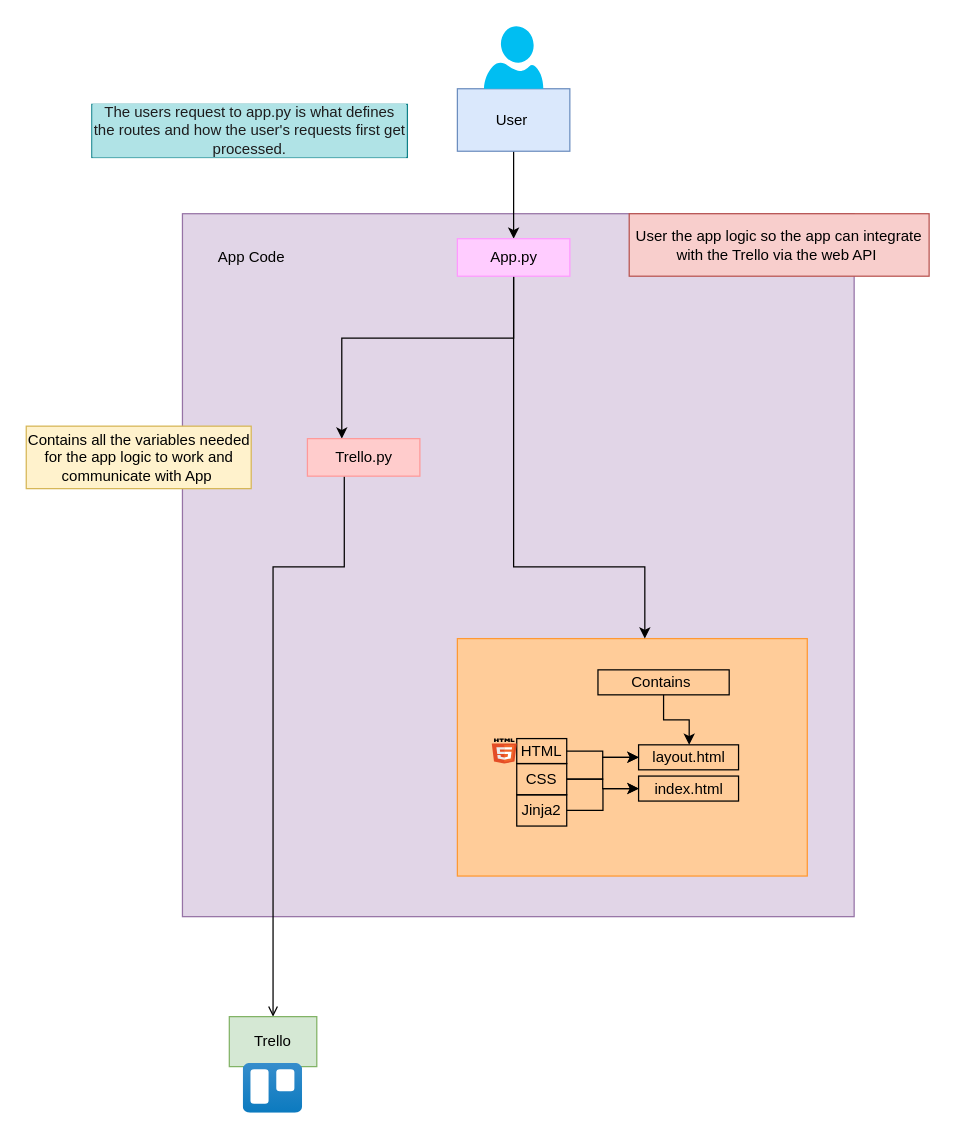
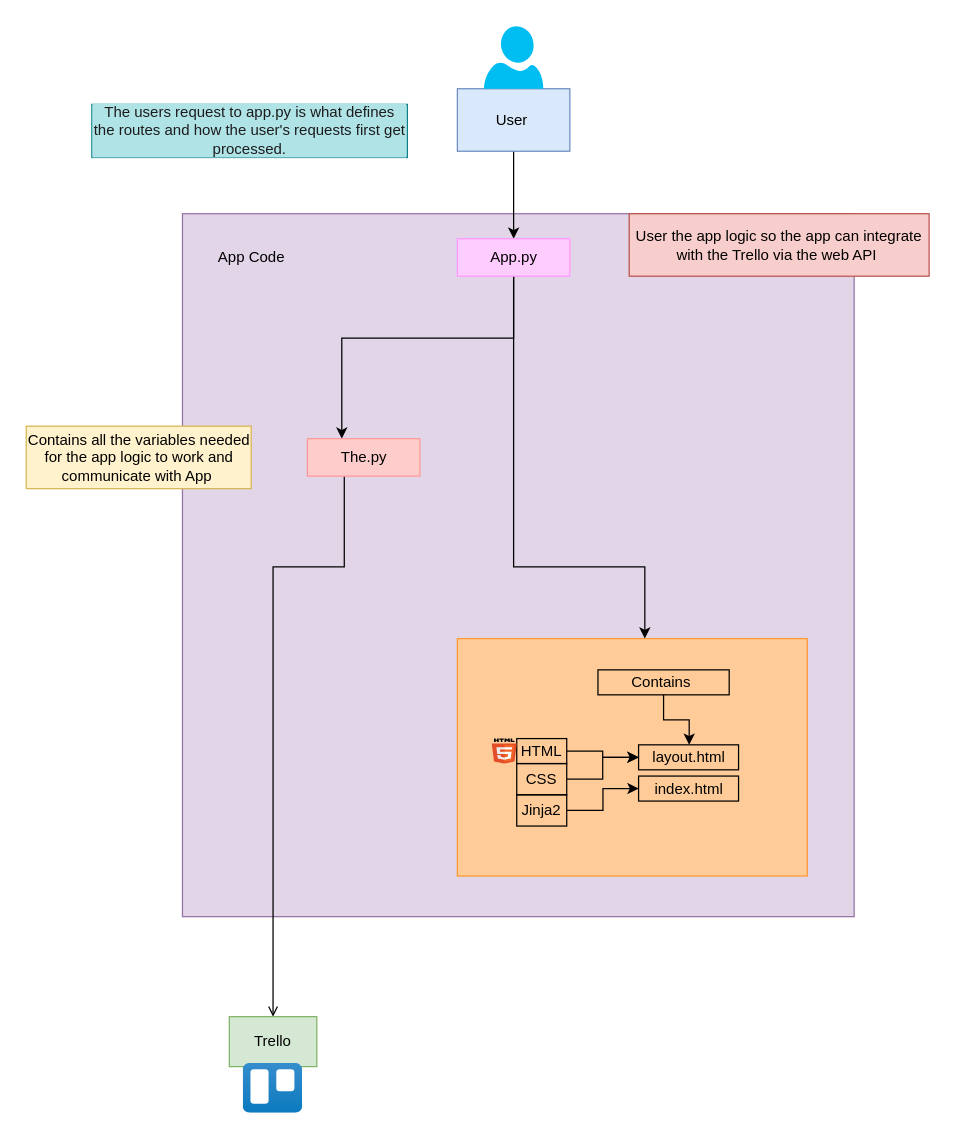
(364, 458) -> (364, 458)
(603, 783) -> none
